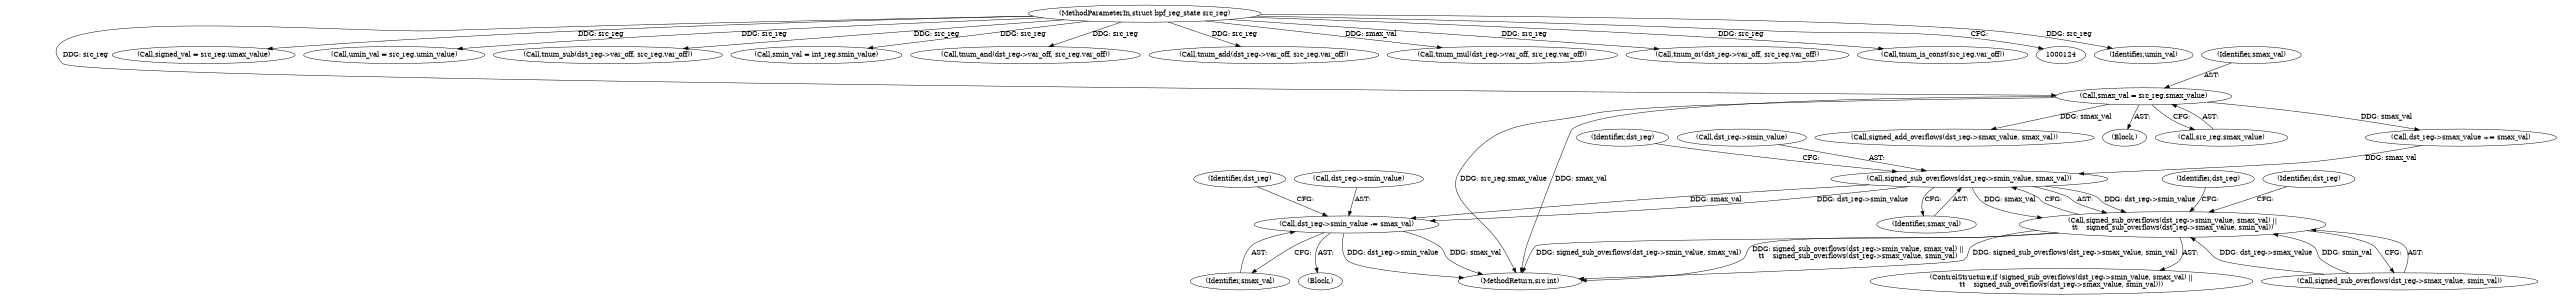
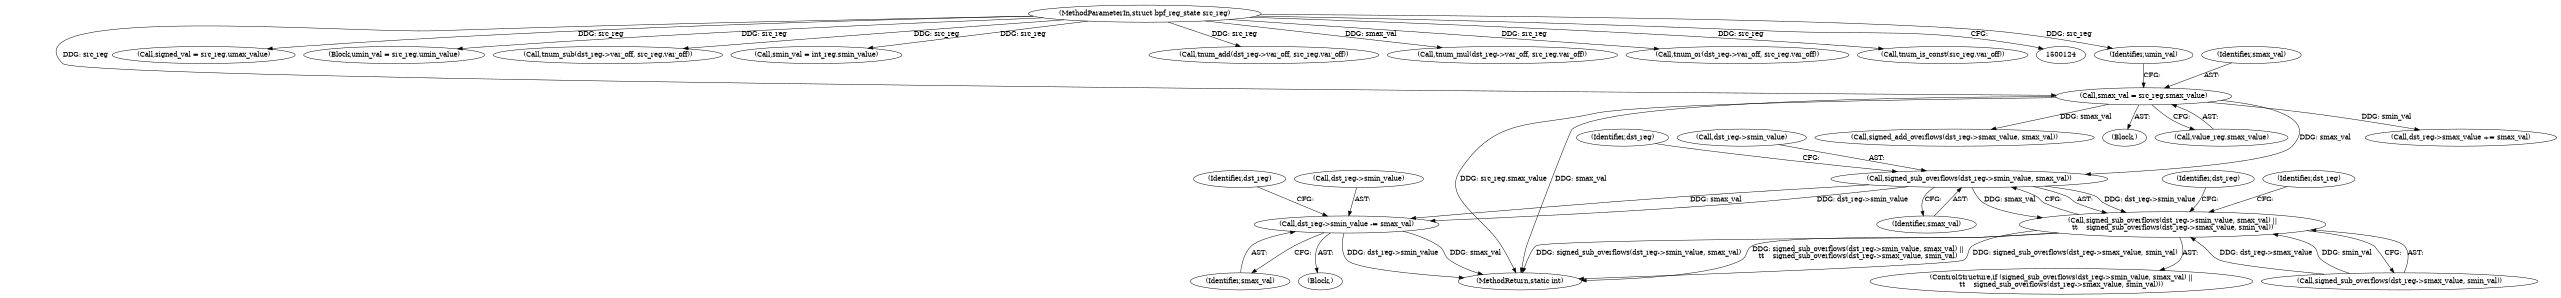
(394, 55) -> (394, 55)
(1025, 55) -> none
(2061, 55) -> (2061, 55)
none -> (2144, 73)
(2387, 117) -> (2387, 117)
(2221, 138) -> (2221, 138)
(2254, 166) -> (2245, 161)
(1520, 281) -> (1520, 281)
